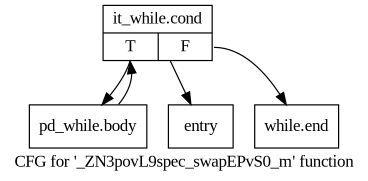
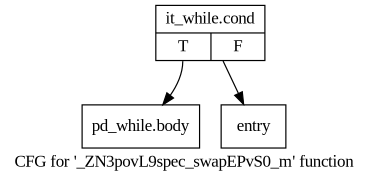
(128, 90) -> none
(297, 126) -> none
